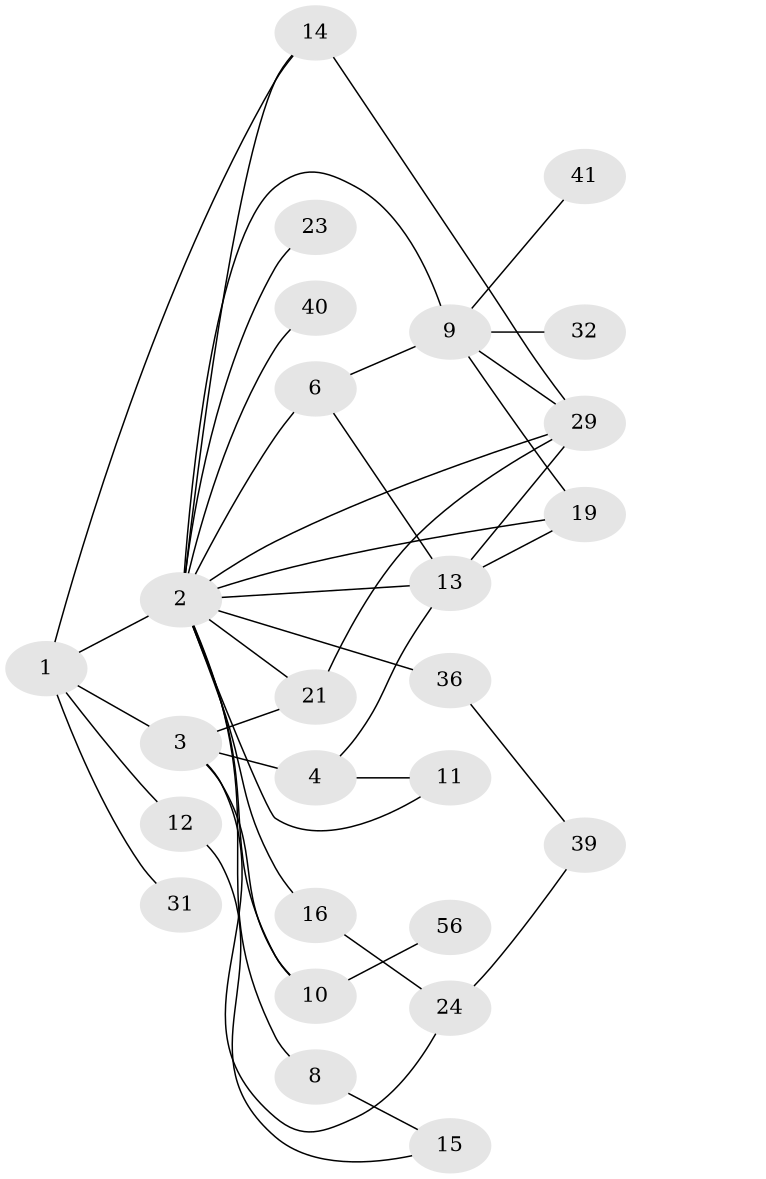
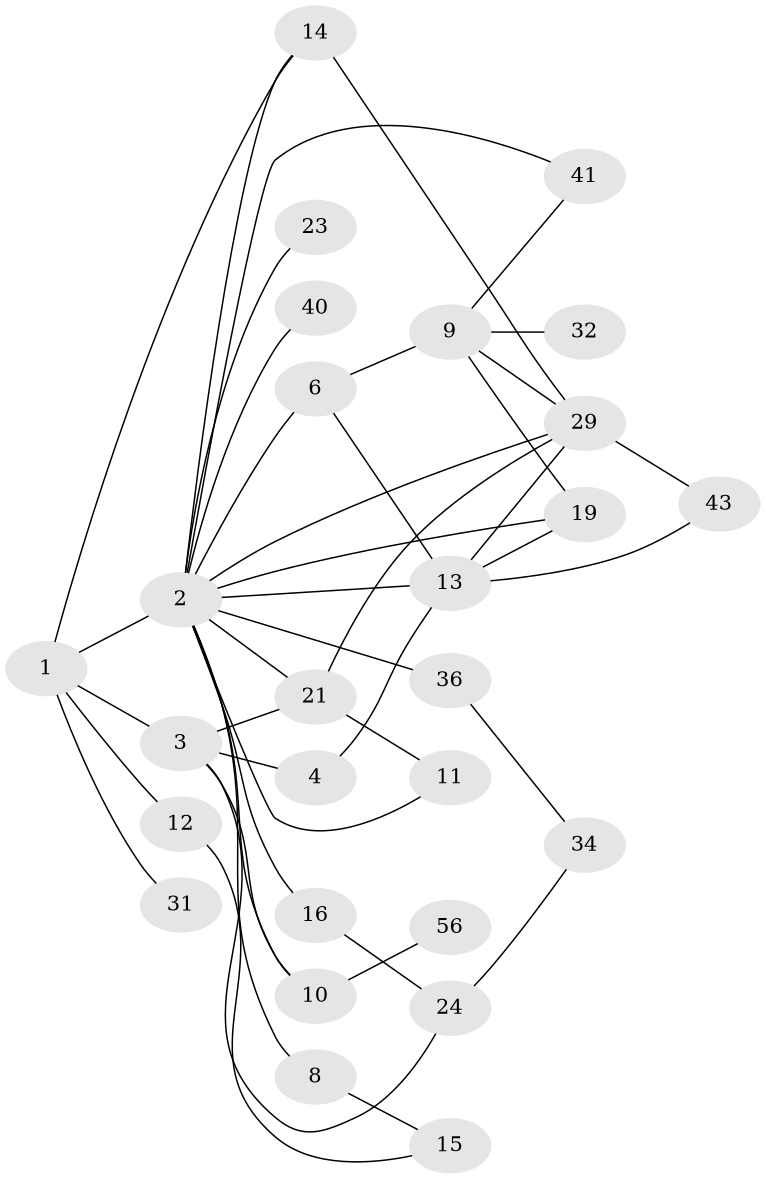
(248, 229) -> (255, 224)
none -> (719, 504)
(383, 778) -> (383, 737)
(585, 845) -> (585, 845)
